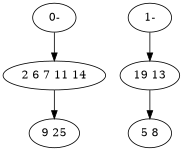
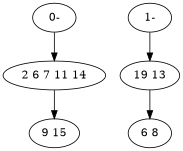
(54, 133) -> (54, 133)
(150, 133) -> (150, 133)
